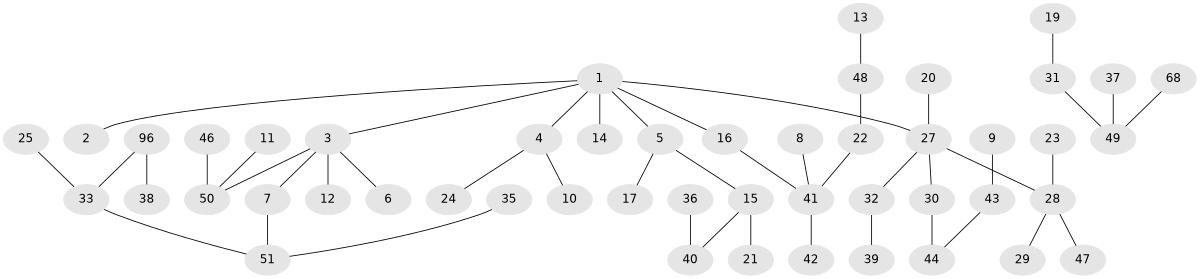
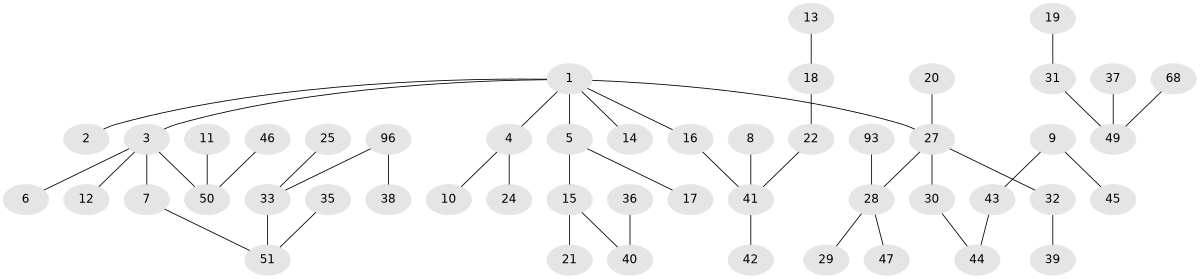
(861, 79) -> (811, 79)
(1053, 139) -> (872, 139)
none -> (1113, 200)
